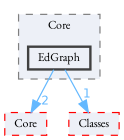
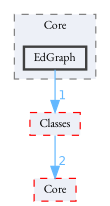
(45, 87) -> (55, 151)
